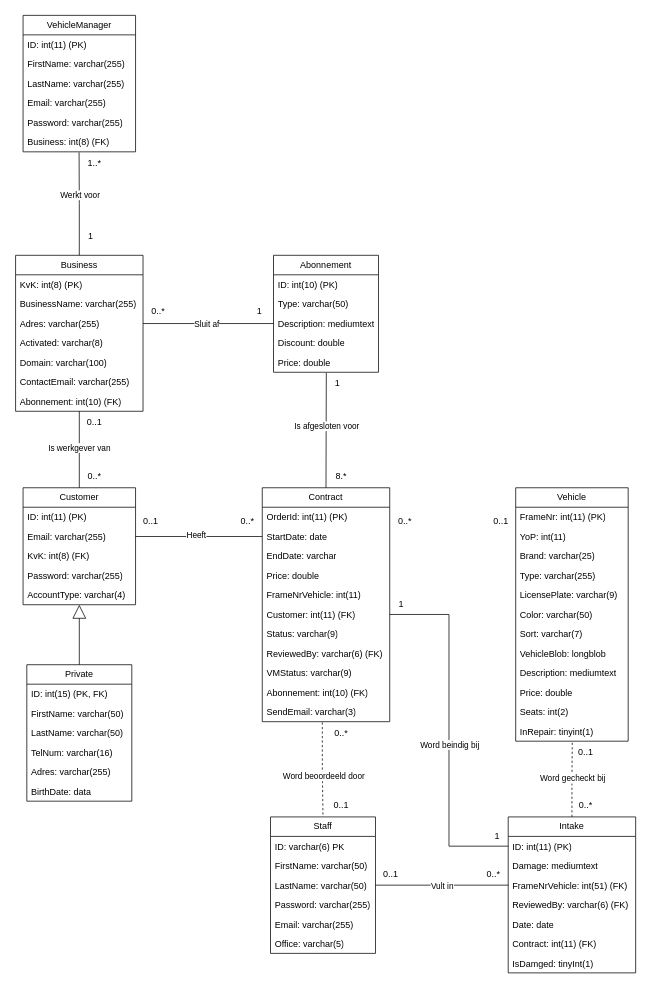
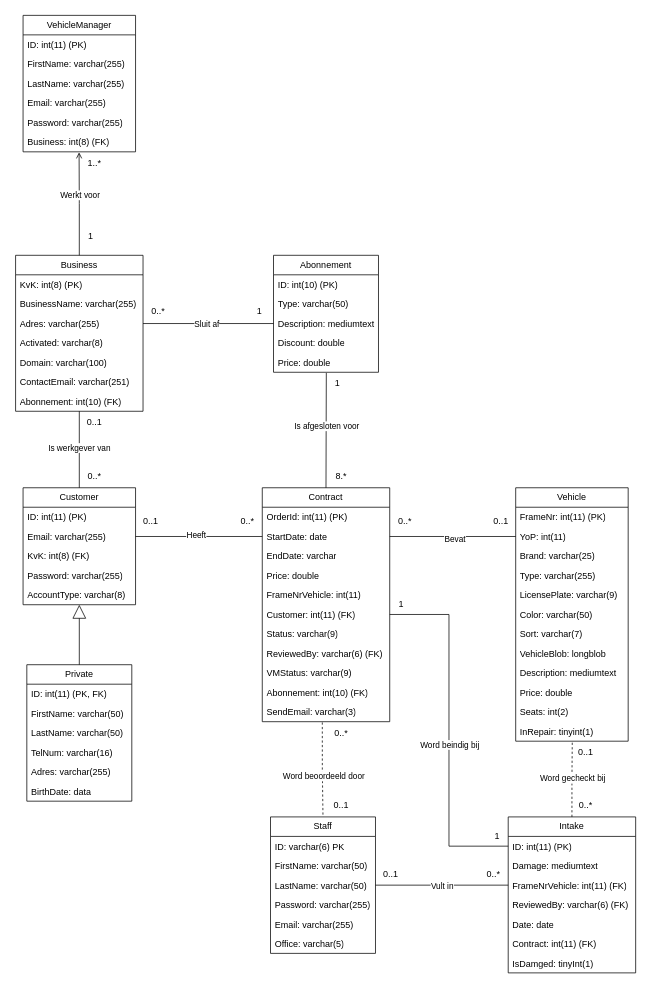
(79, 156) -> (79, 157)
(80, 388) -> (80, 388)
none -> (453, 537)
(80, 601) -> (80, 601)
(75, 695) -> (75, 695)
(573, 892) -> (573, 892)
